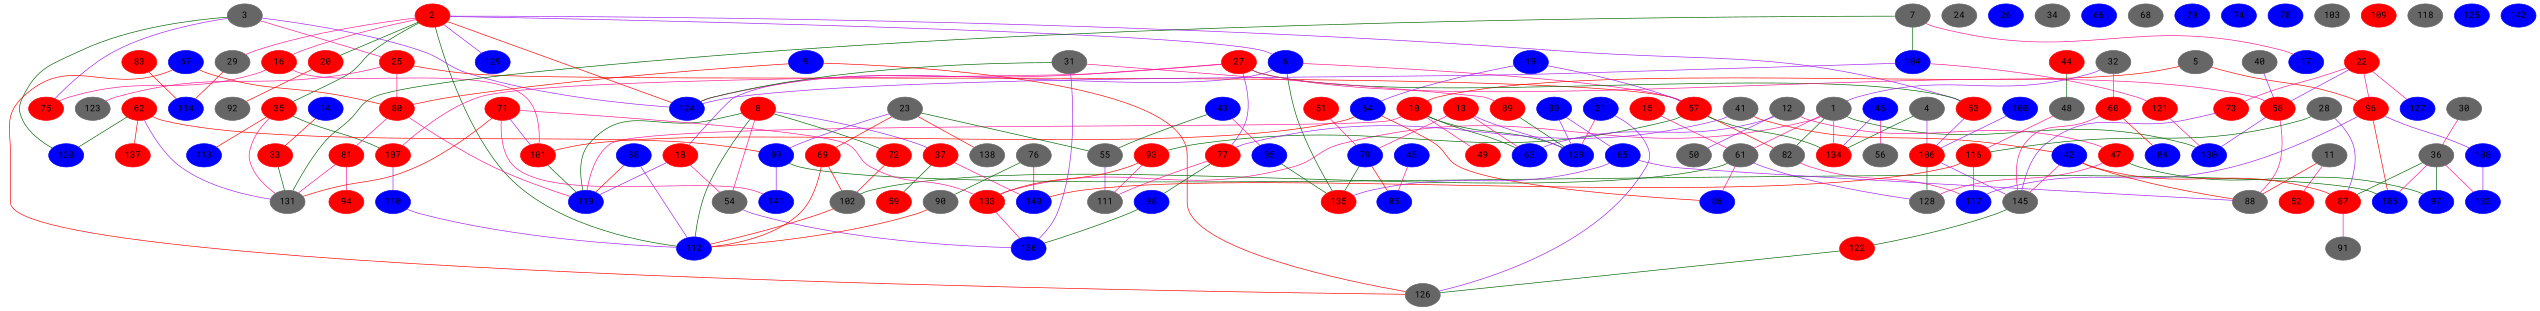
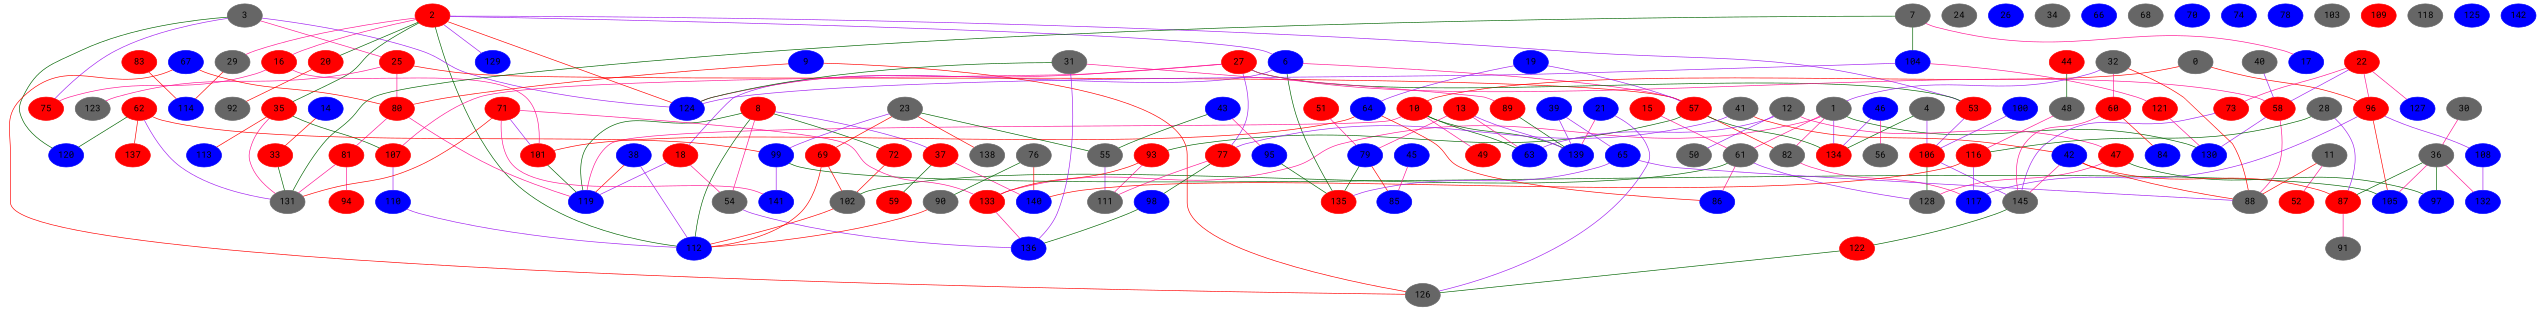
(2196, 62) -> (2196, 62)
none -> (2197, 110)
(1808, 135) -> (1808, 135)
